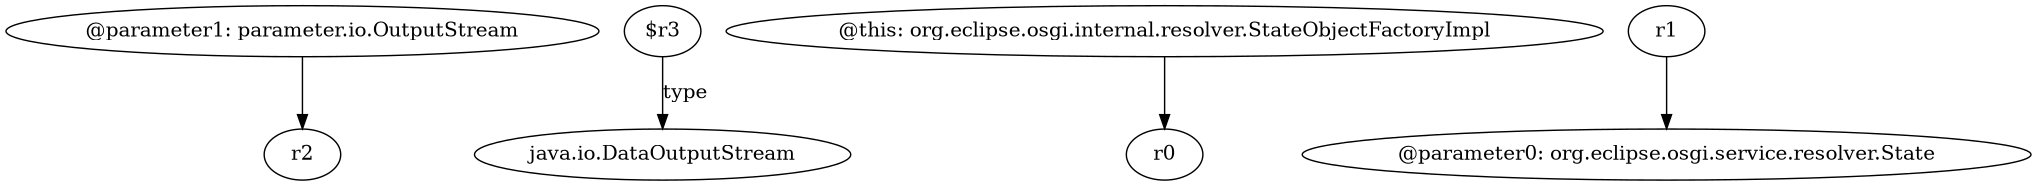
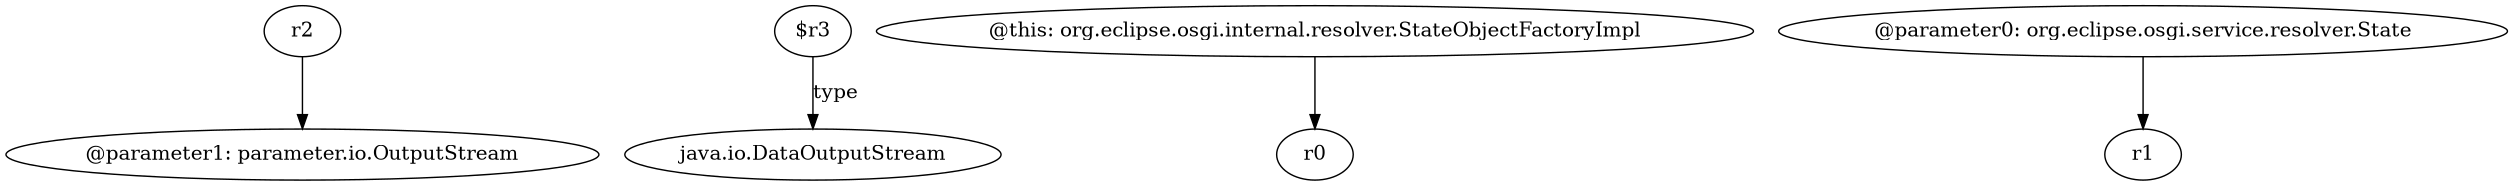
(302, 86) -> (302, 86)
(1667, 86) -> (2143, 86)
